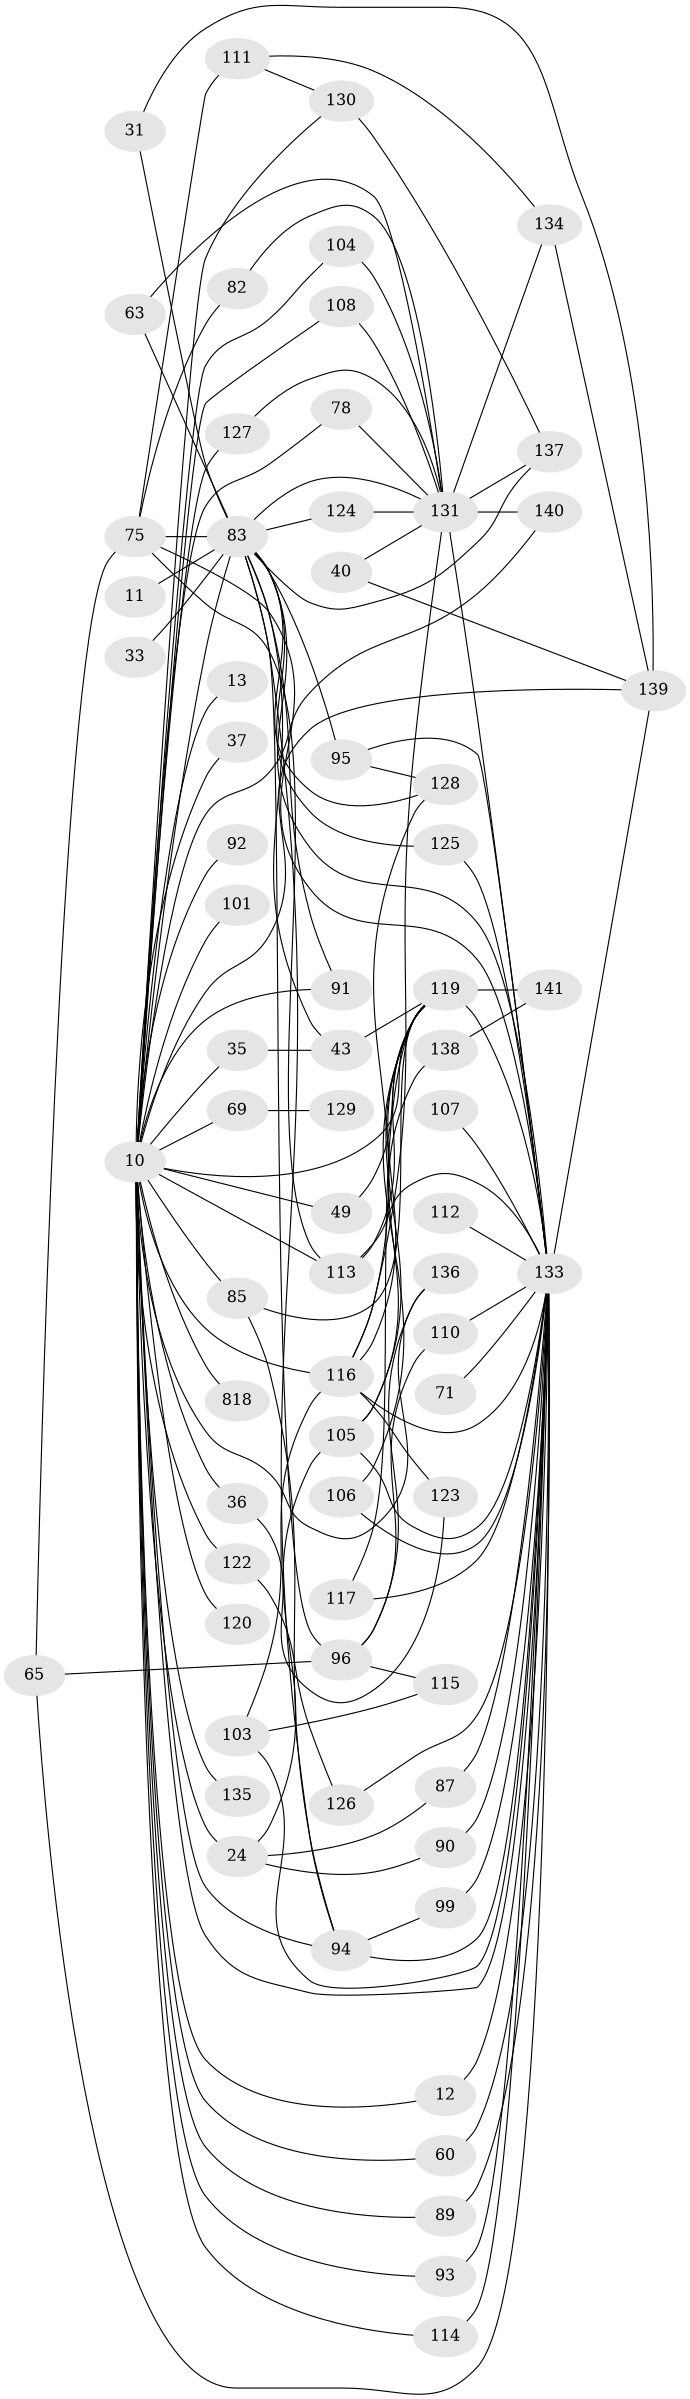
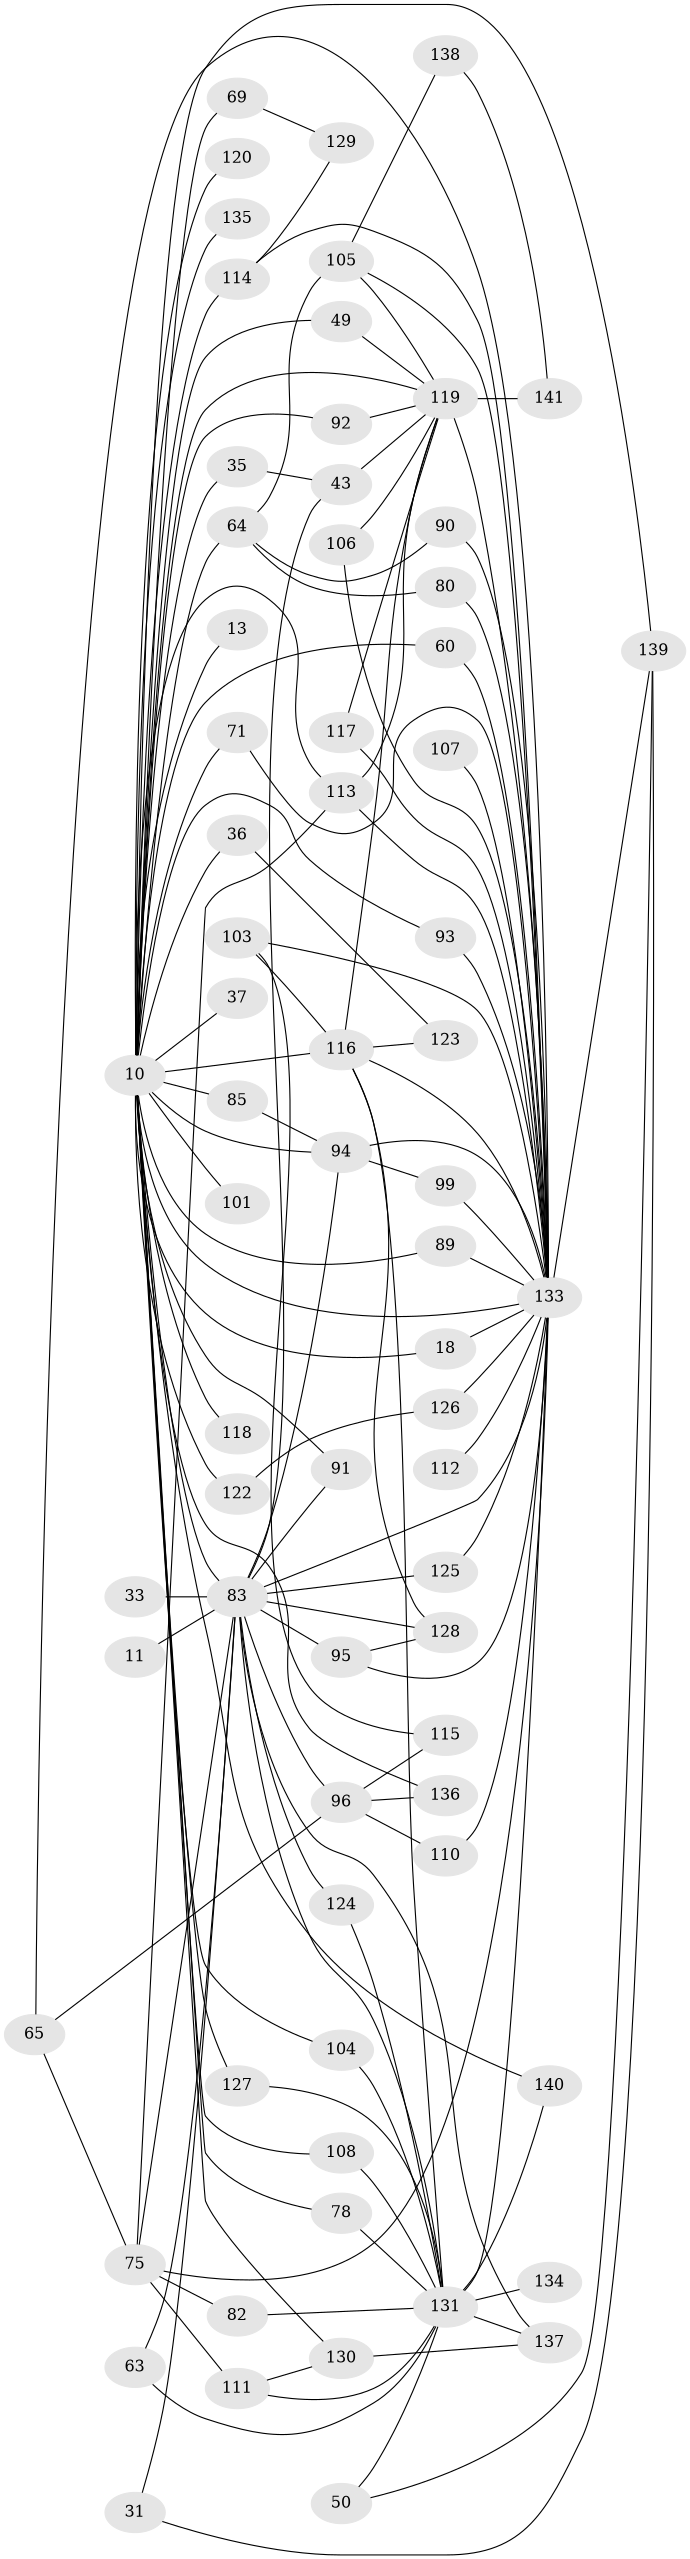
(420, 97) -> (365, 2392)
none -> (296, 214)
(602, 458) -> none
(341, 572) -> (341, 2504)
none -> (181, 828)
(400, 1212) -> (393, 412)
(237, 1401) -> (237, 1434)
(446, 1787) -> (446, 587)
(237, 1857) -> (237, 527)
(446, 2096) -> (446, 1349)
